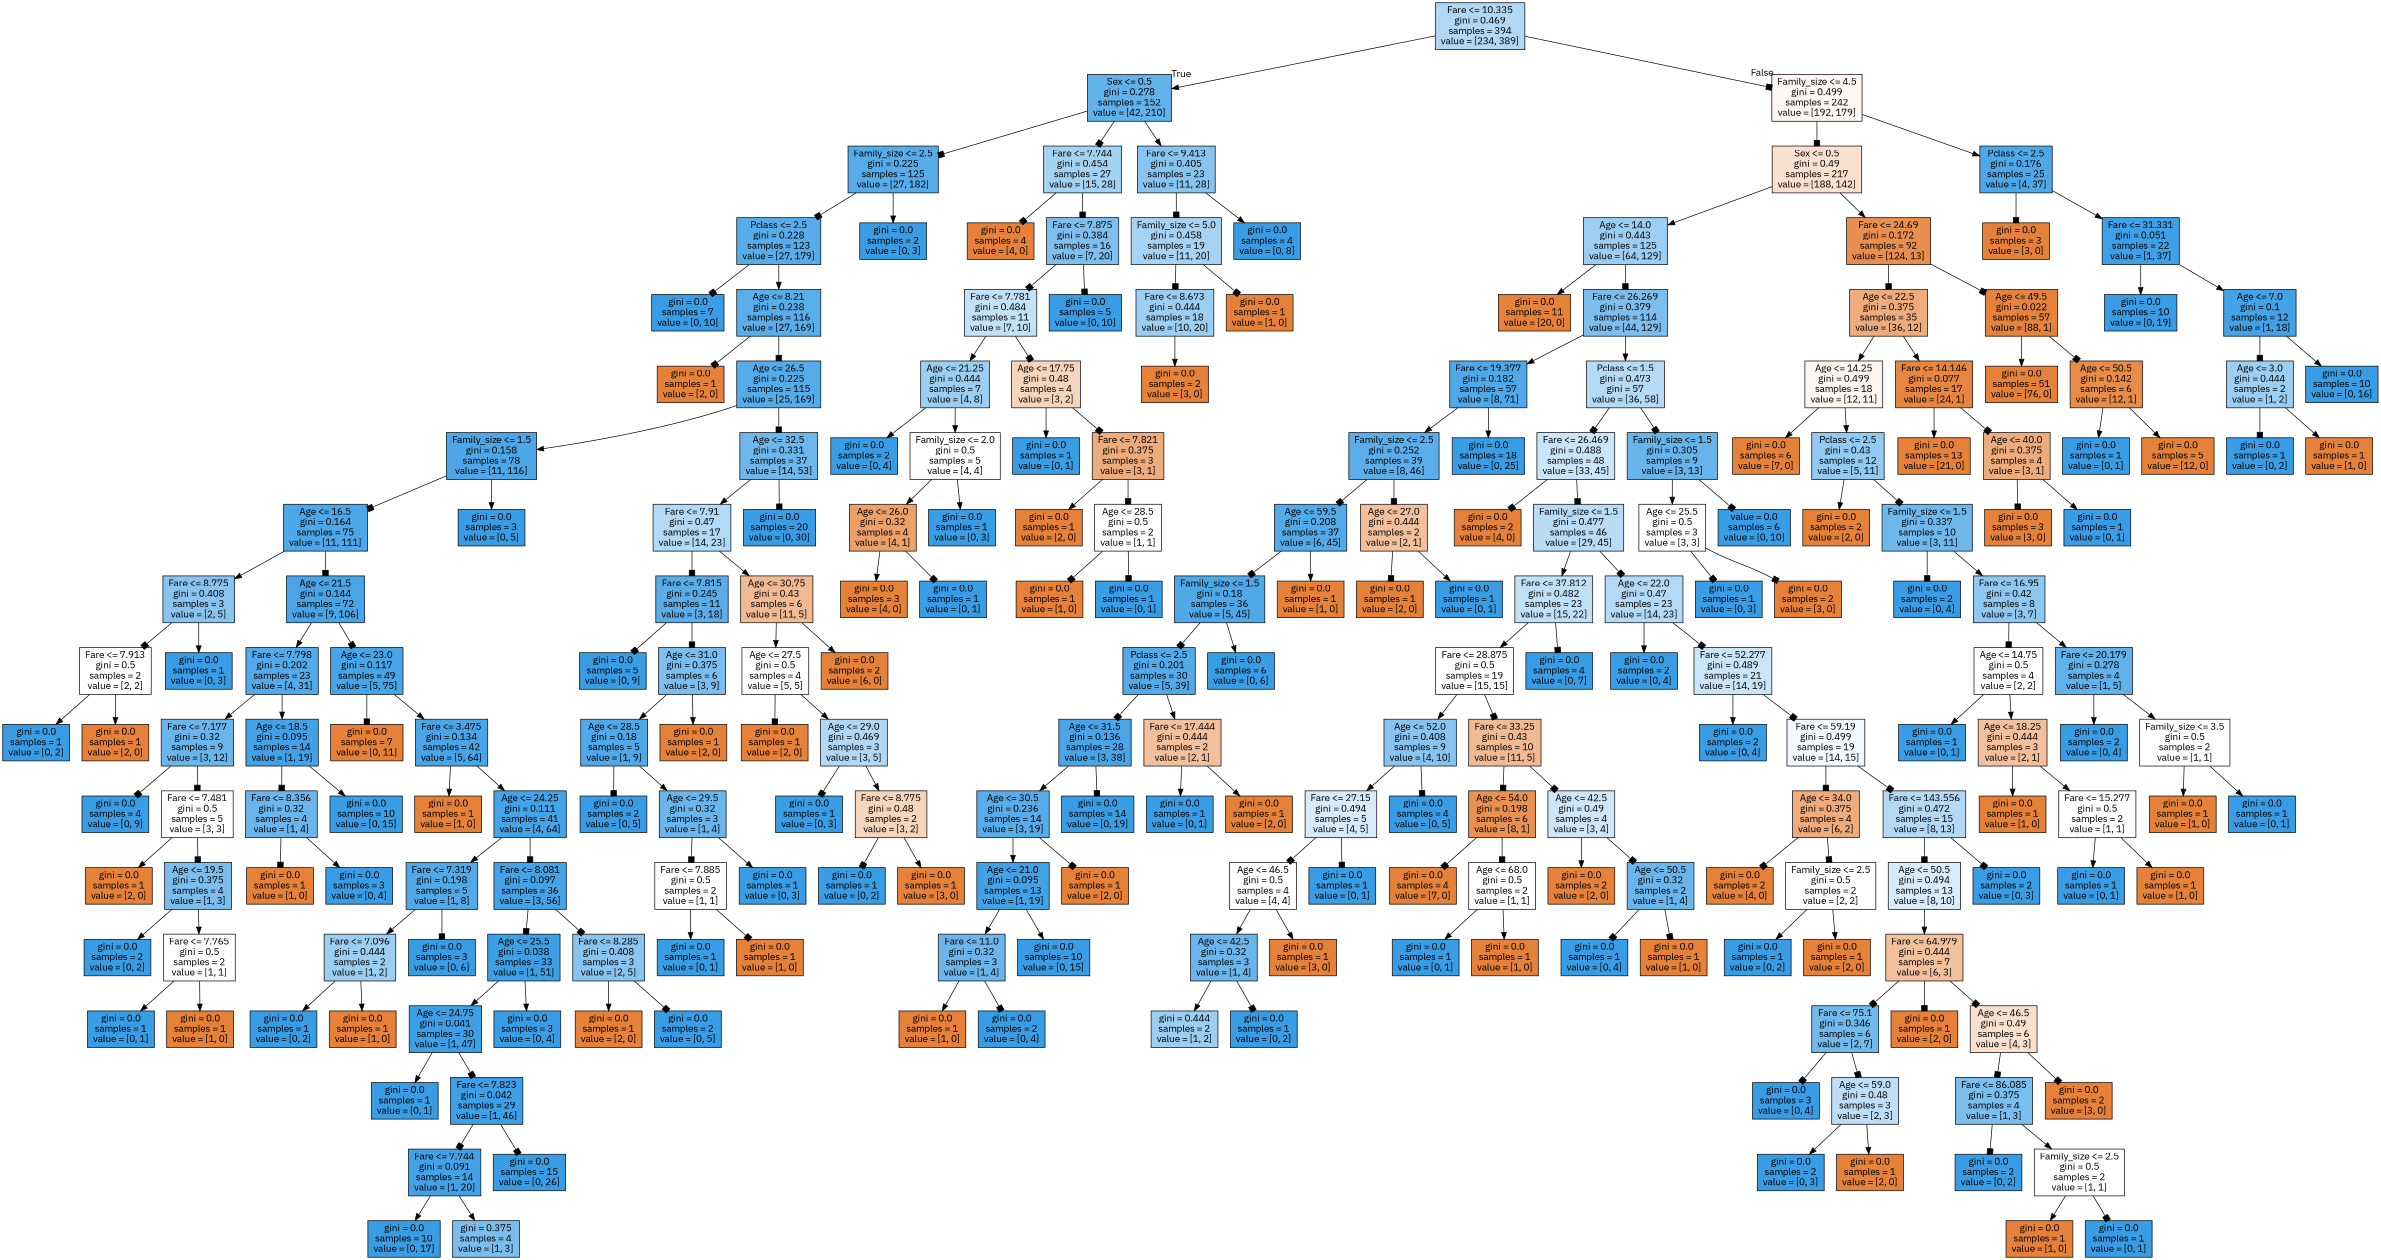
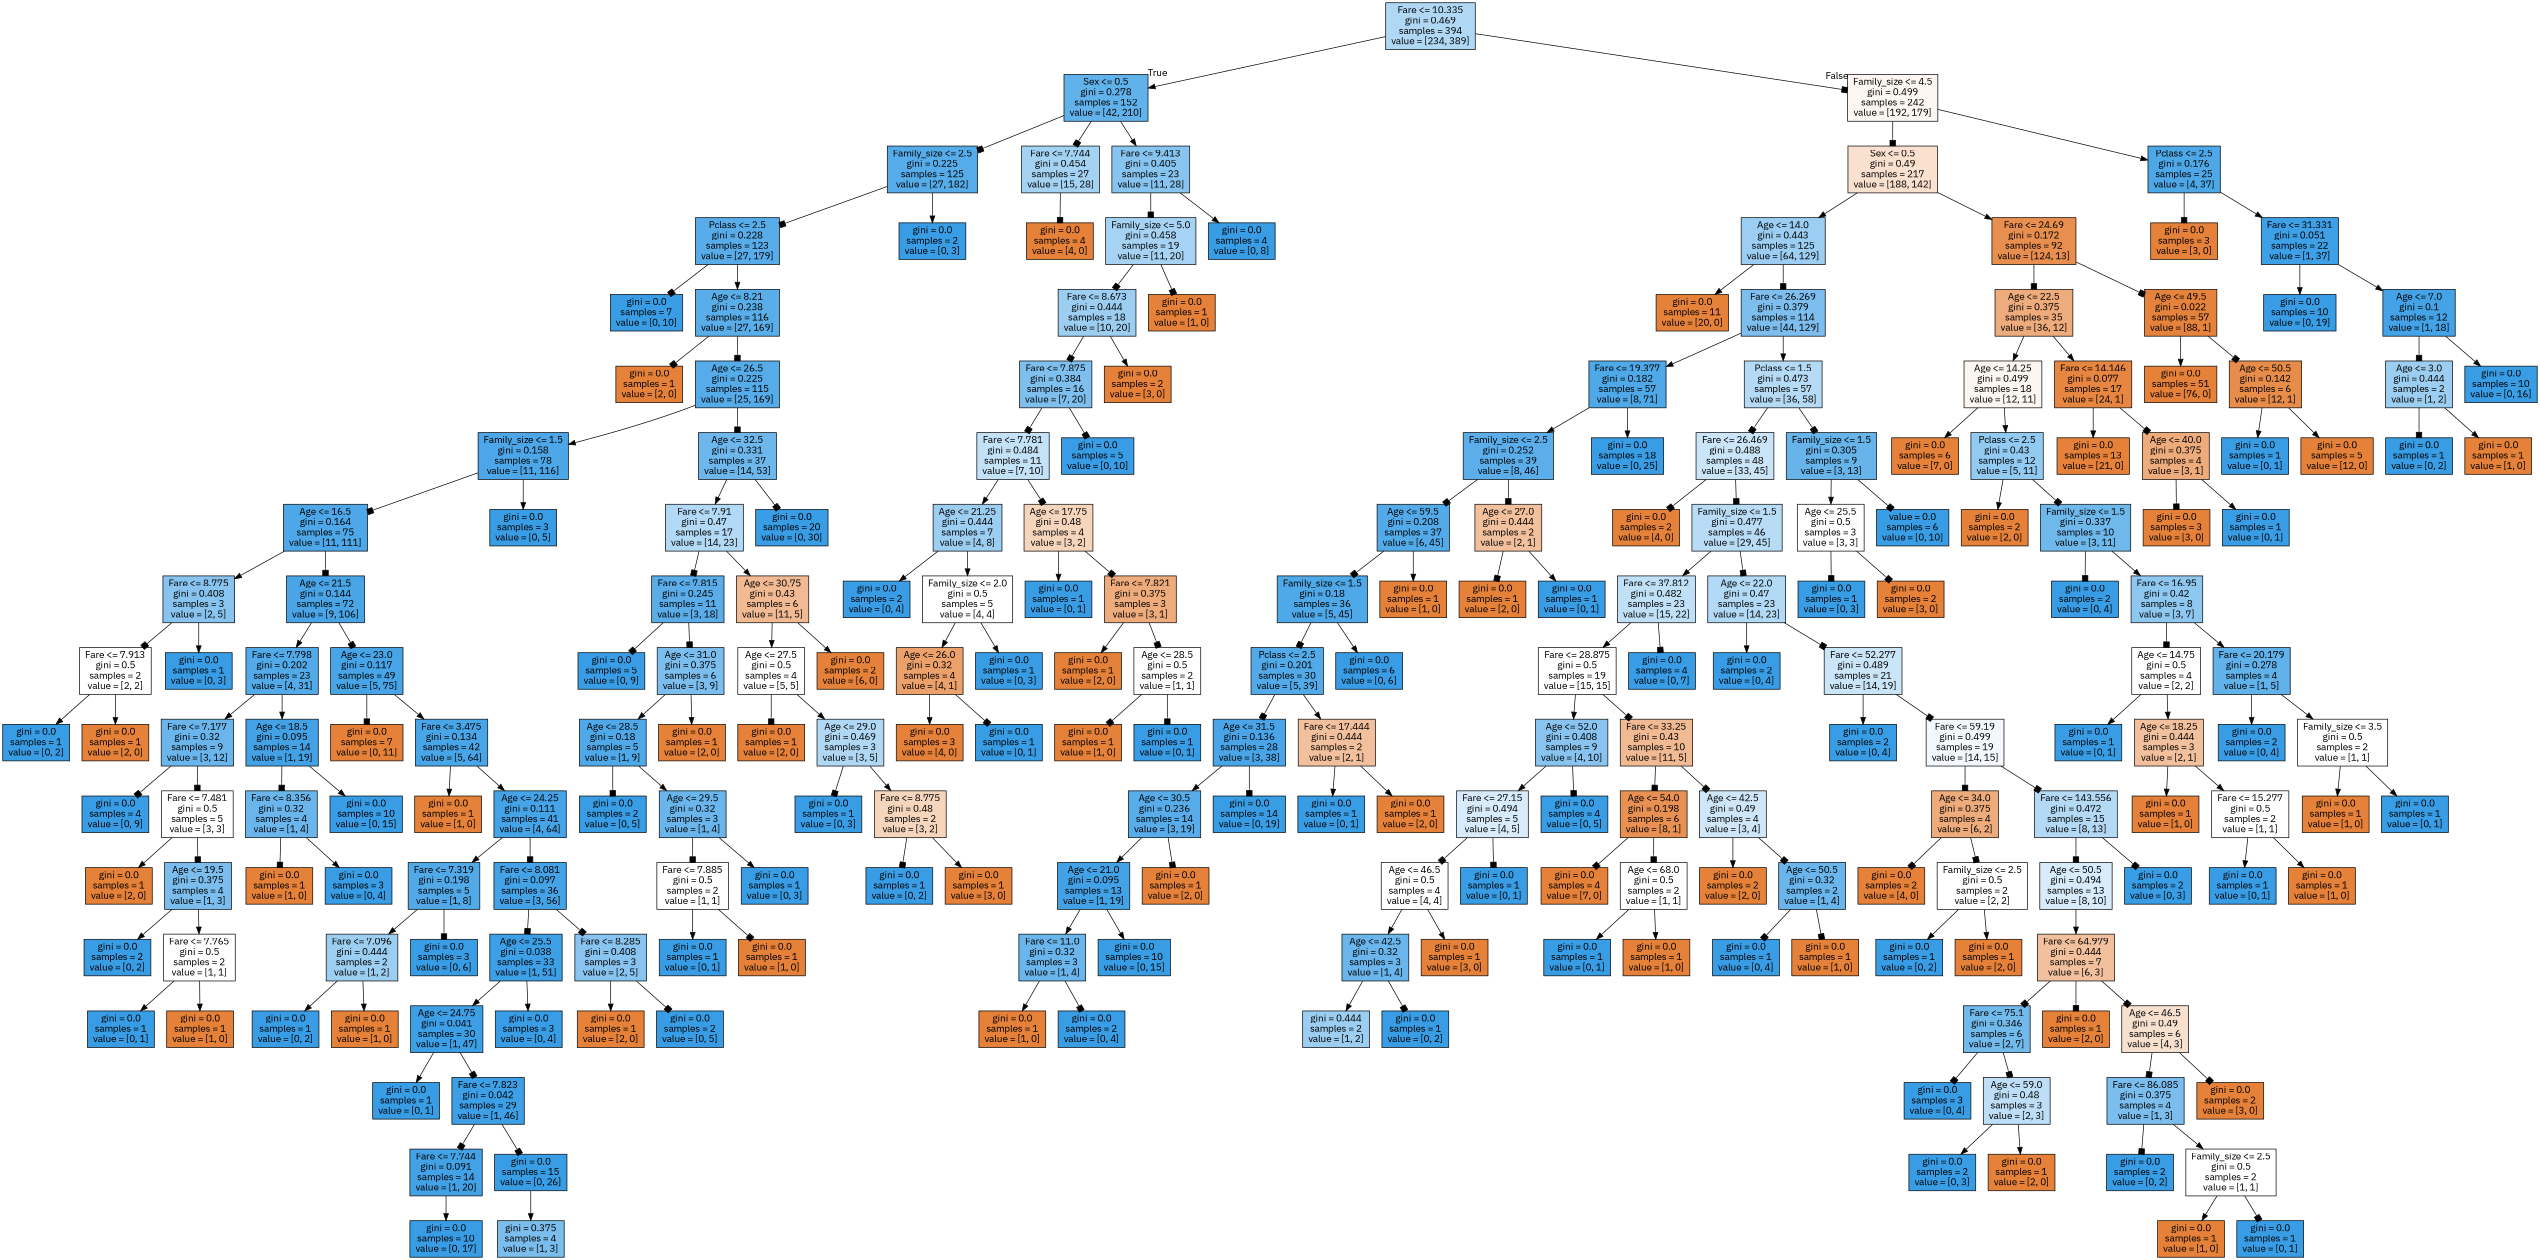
(1083, 202) -> (1078, 345)
(1625, 384) -> (1783, 384)
(465, 1205) -> (531, 1202)
